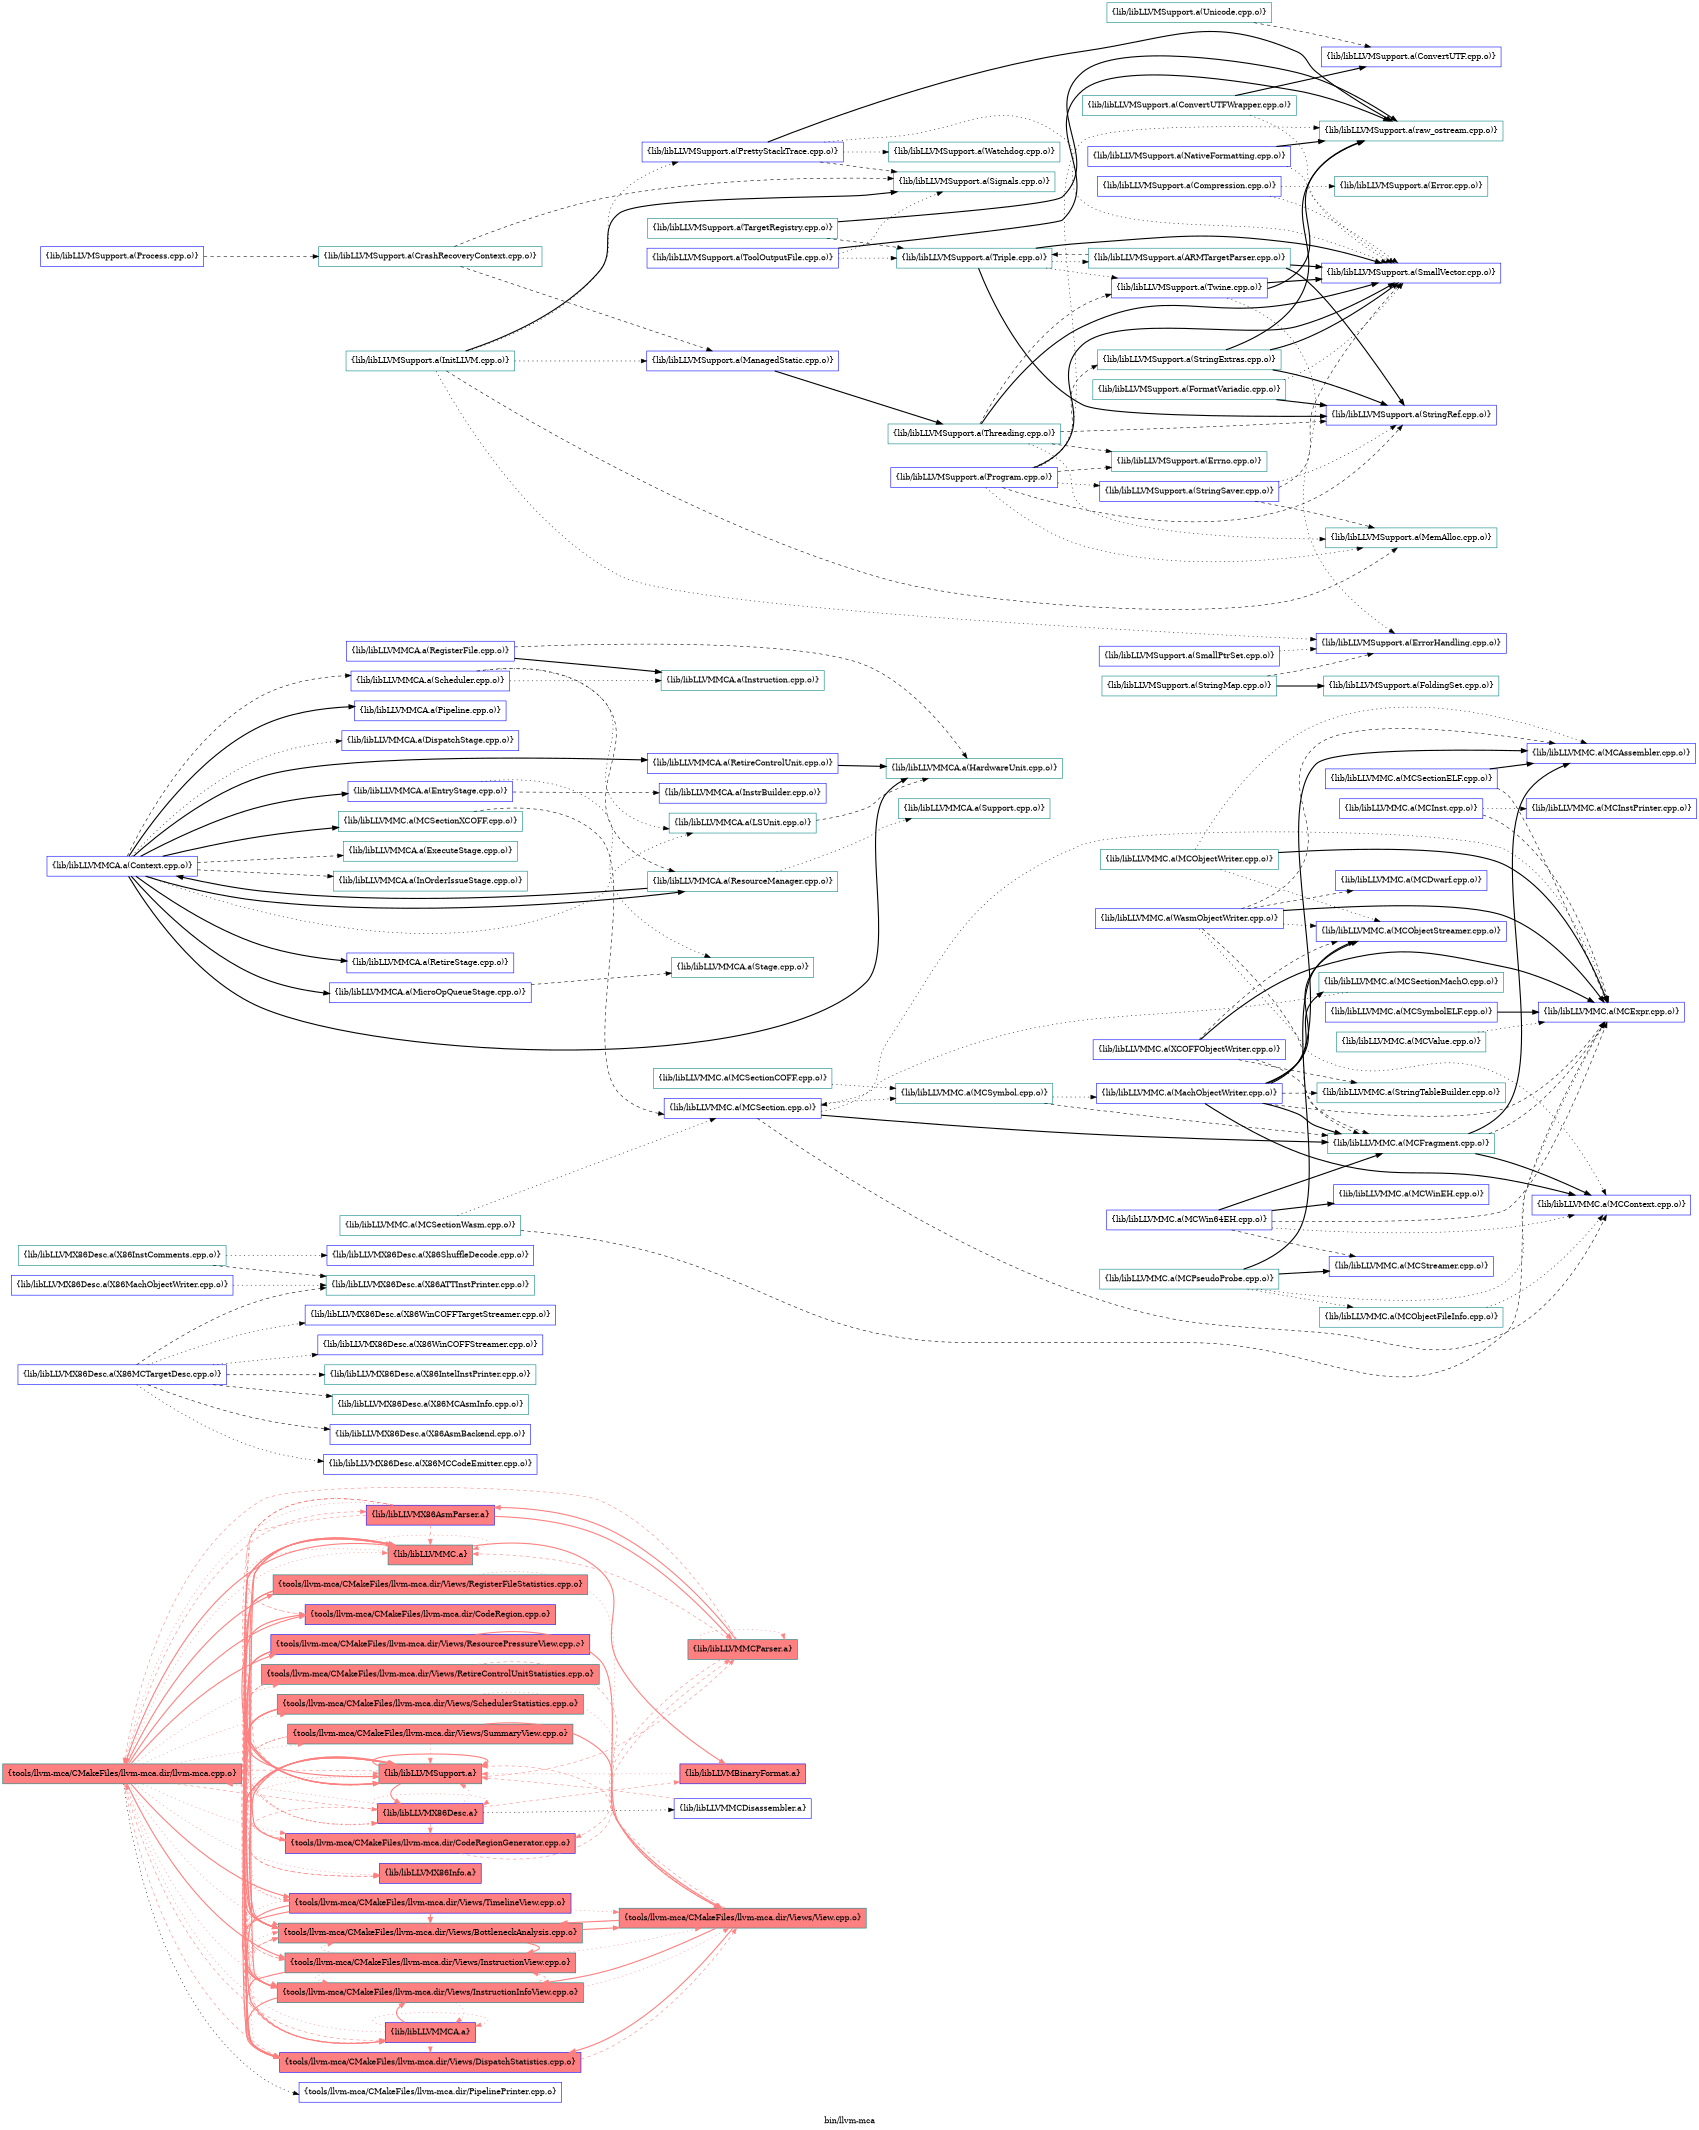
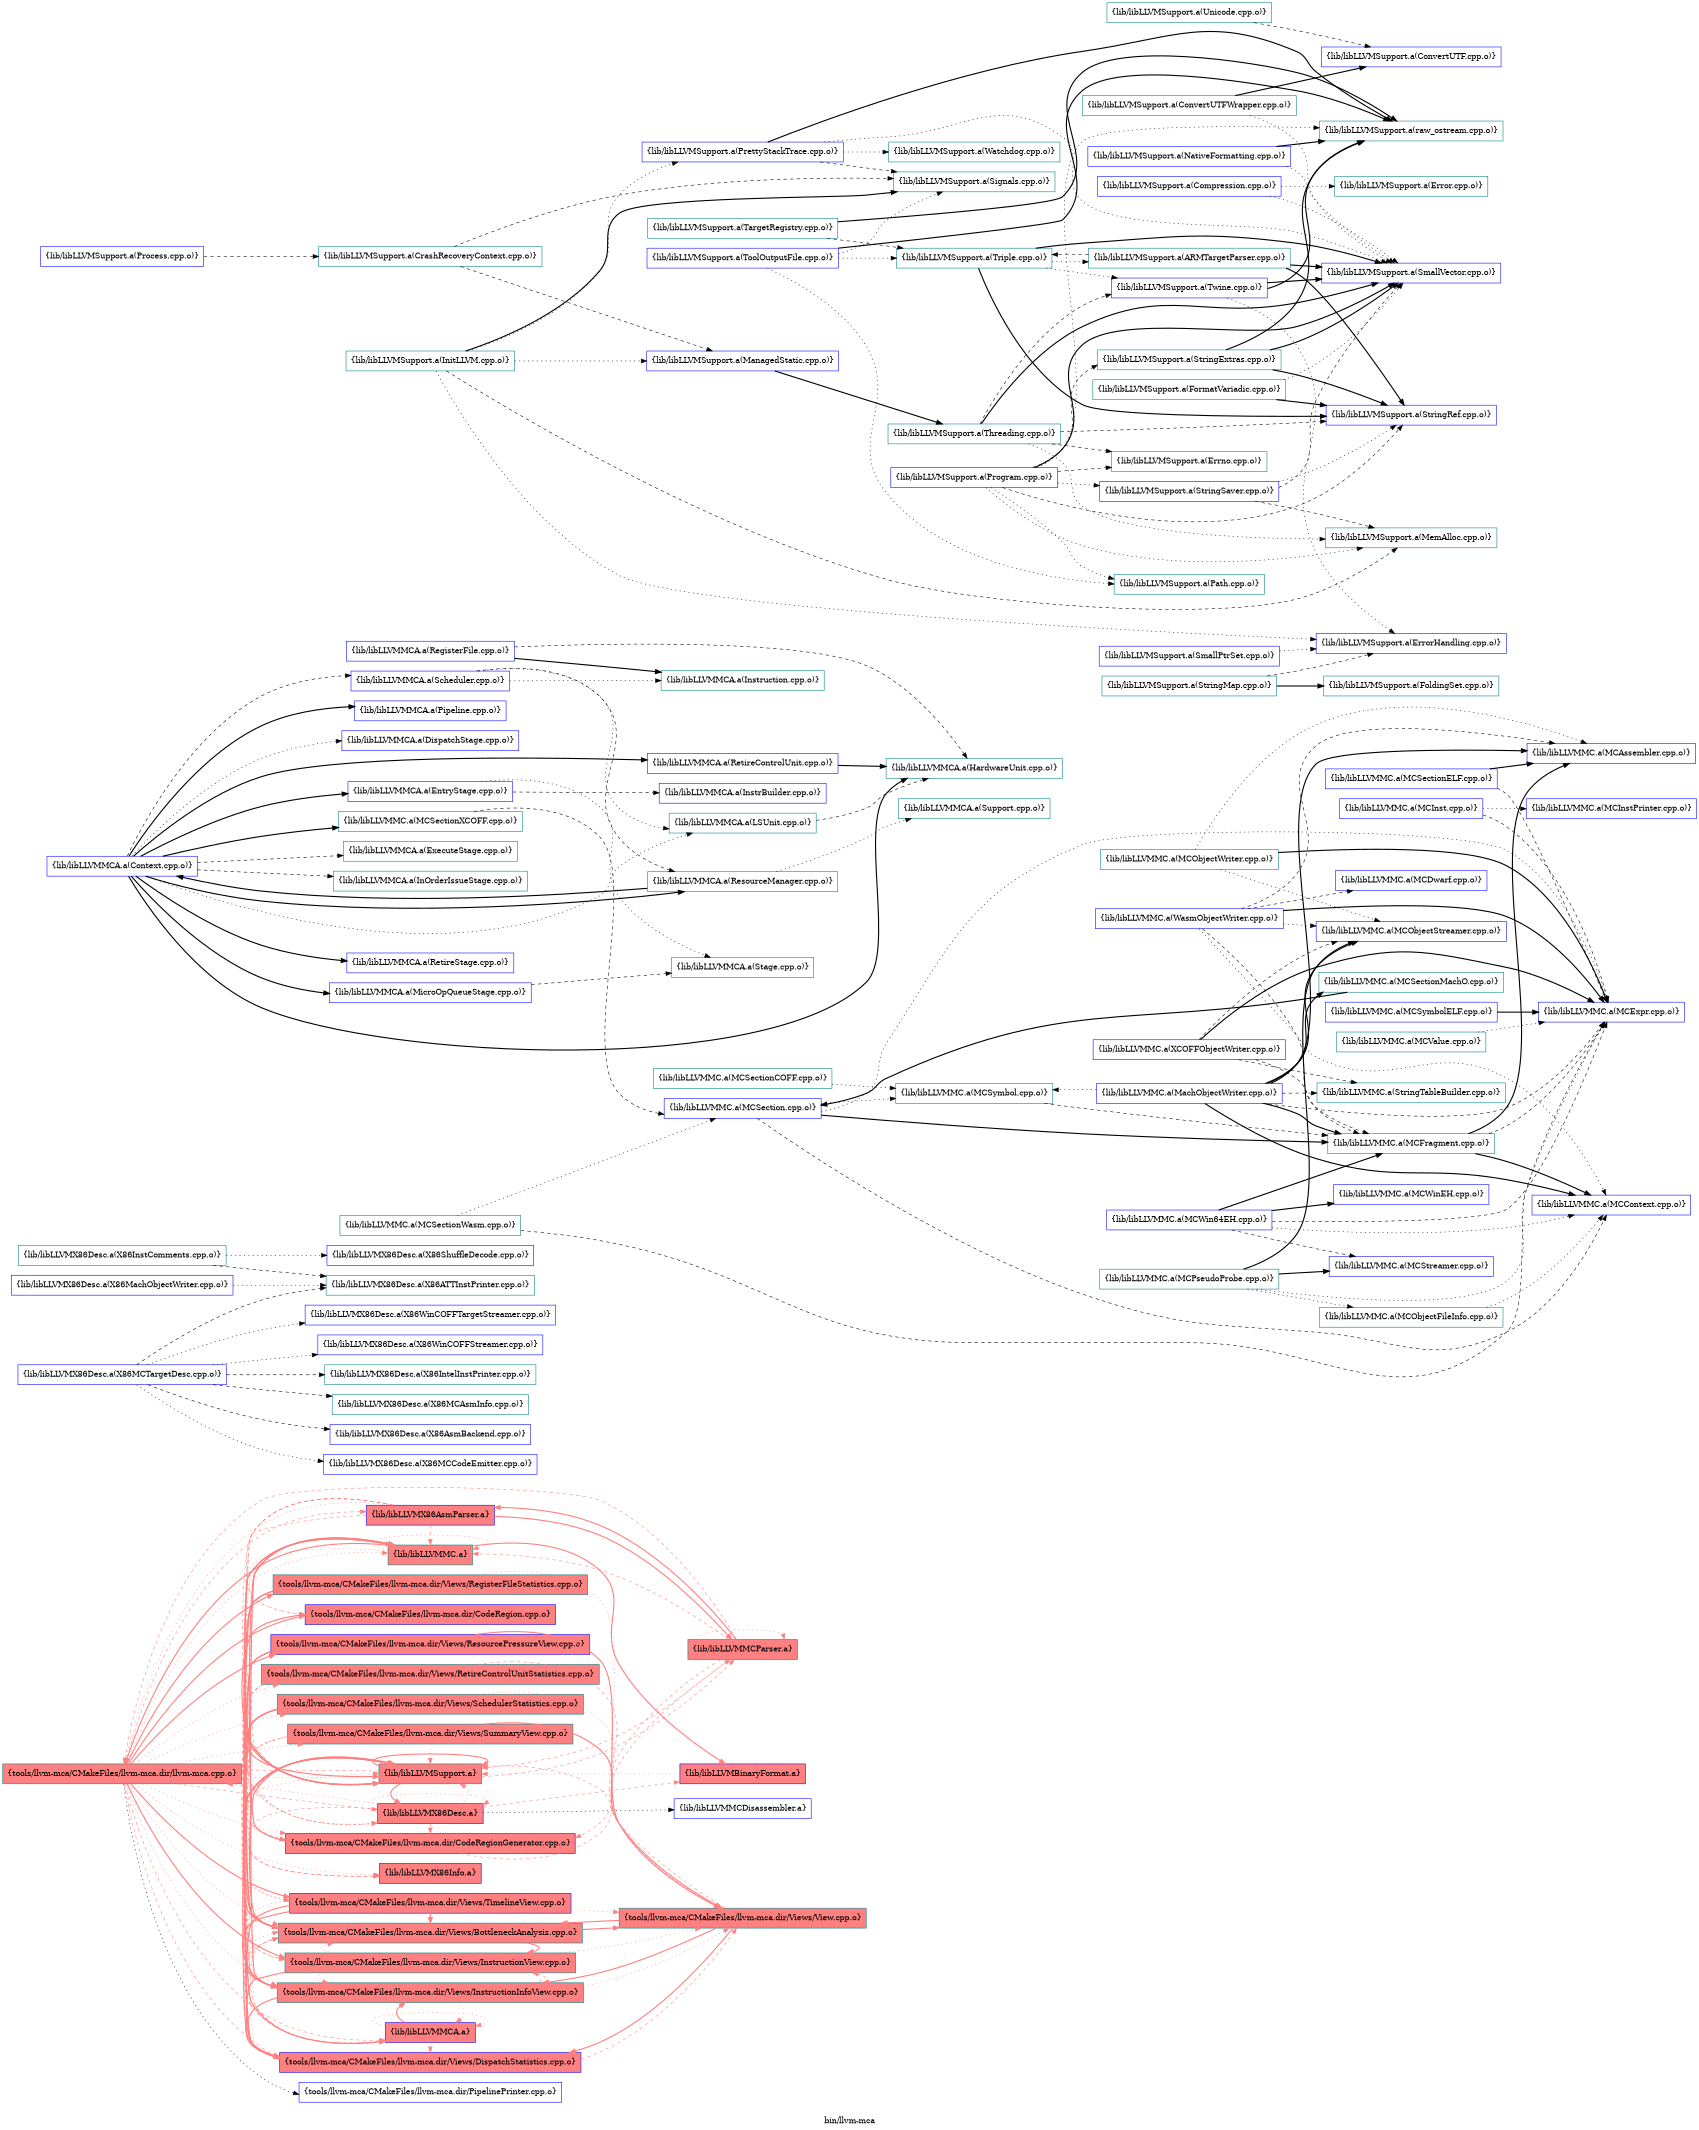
none -> (1189, 584)
(1080, 1021) -> (1080, 1021)
(1072, 1097) -> (1077, 1090)
(582, 1787) -> (623, 1733)
(215, 1960) -> none
